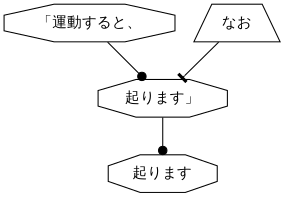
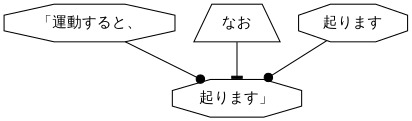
(163, 132) -> (299, 58)
